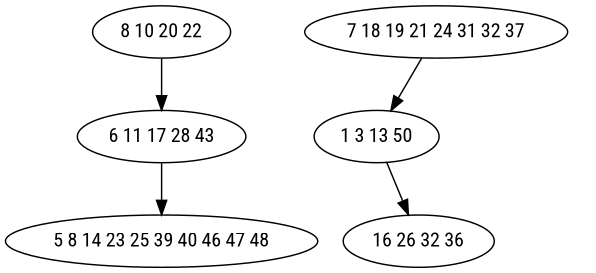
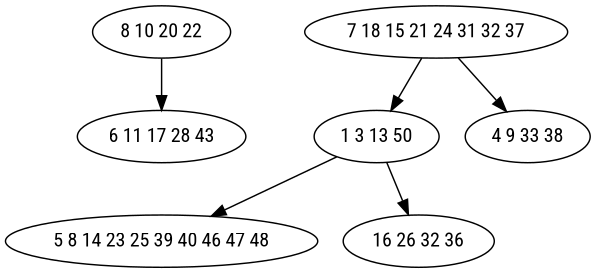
(436, 32) -> (436, 32)
none -> (528, 137)
(162, 182) -> (281, 183)
